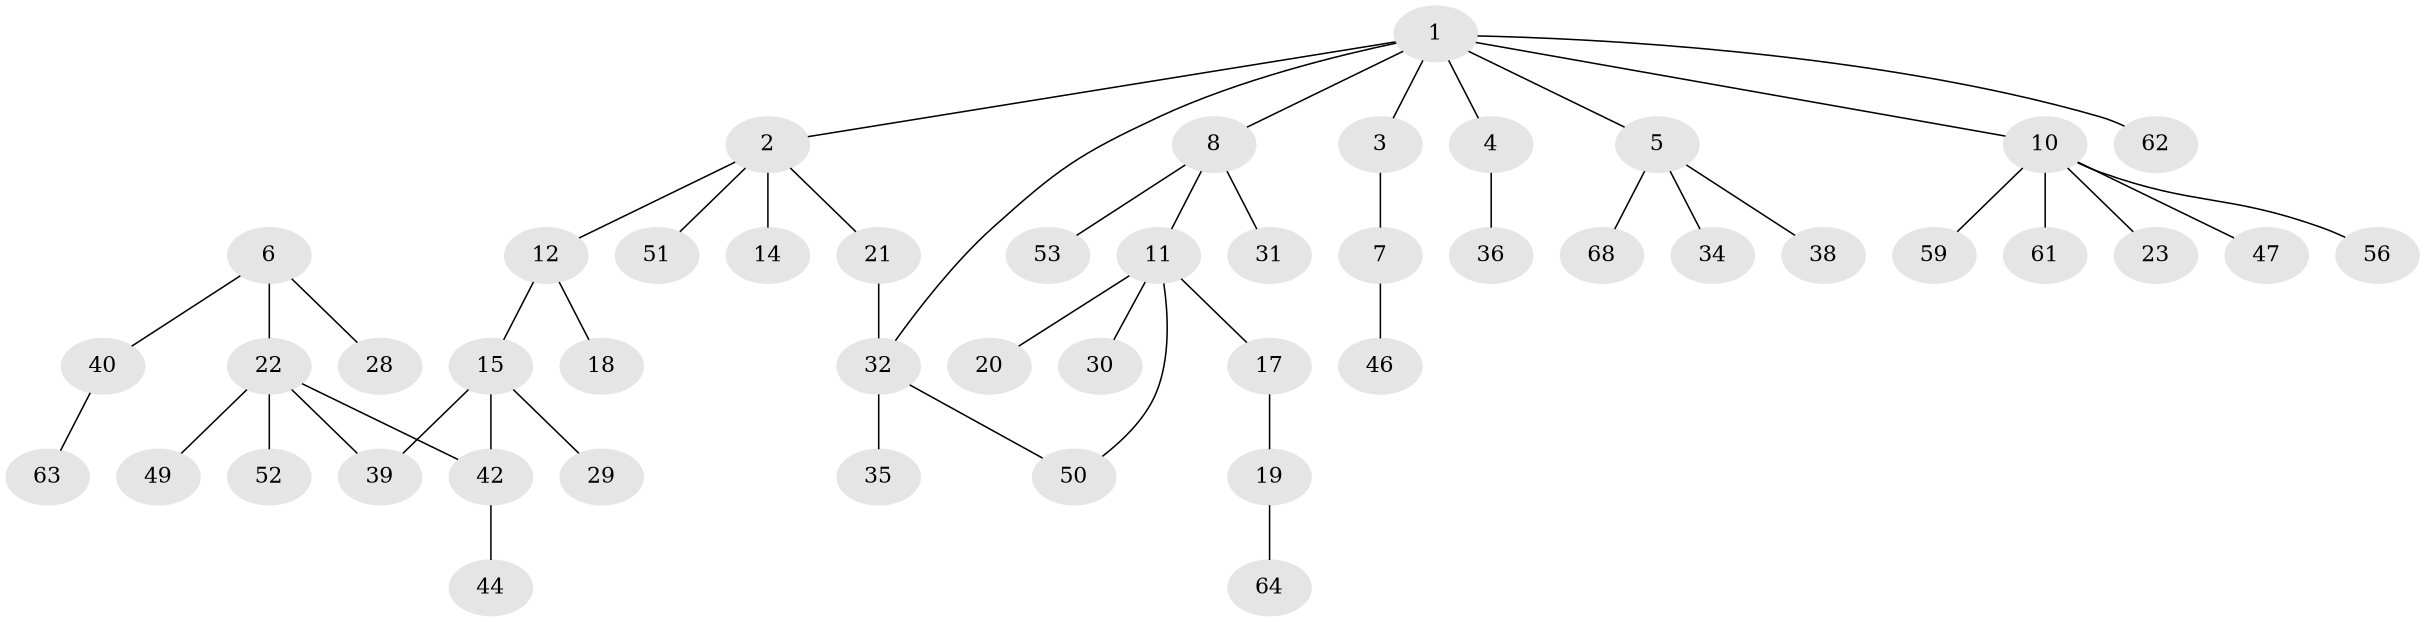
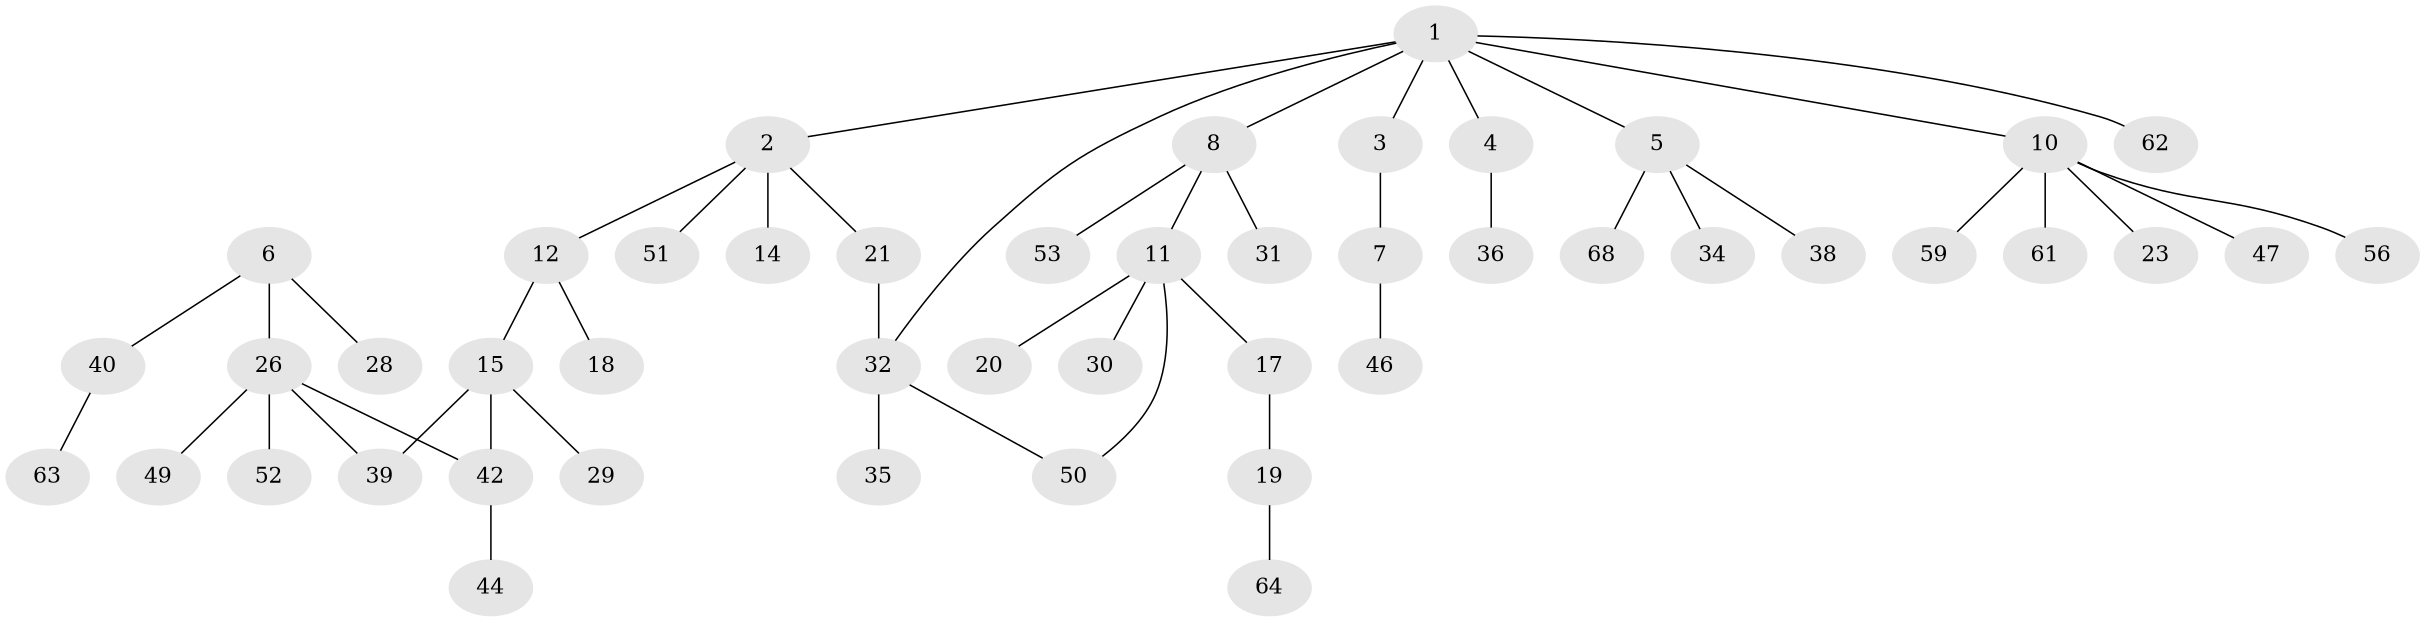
(269, 366) -> (269, 366)
